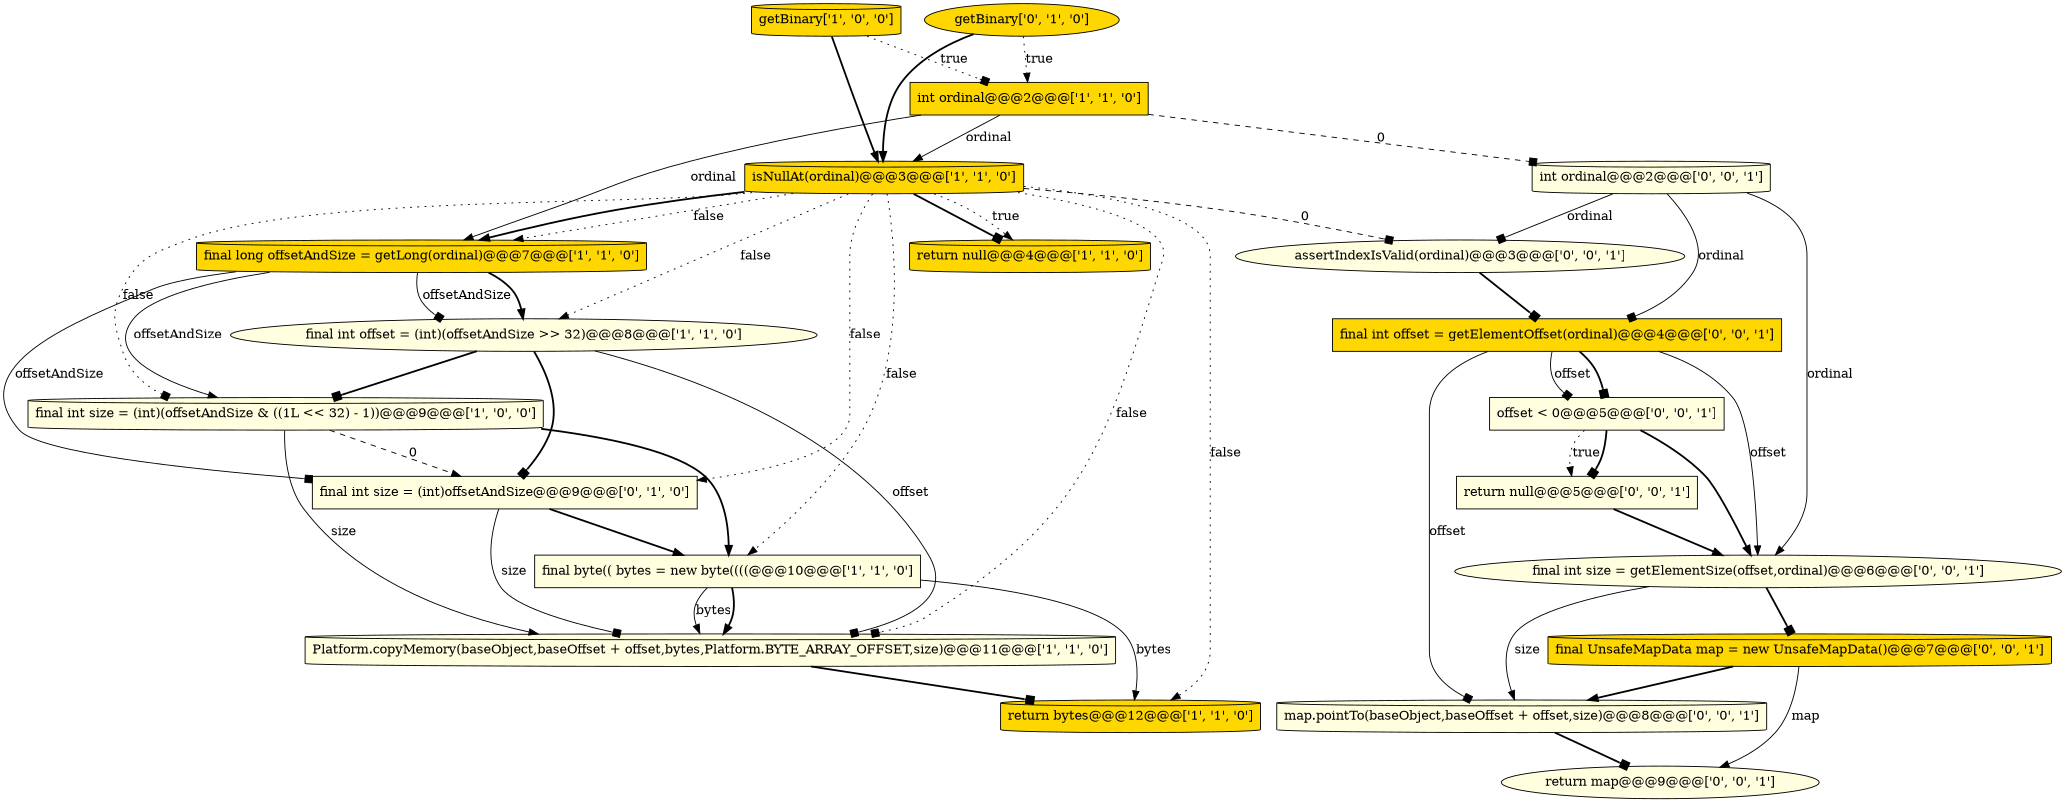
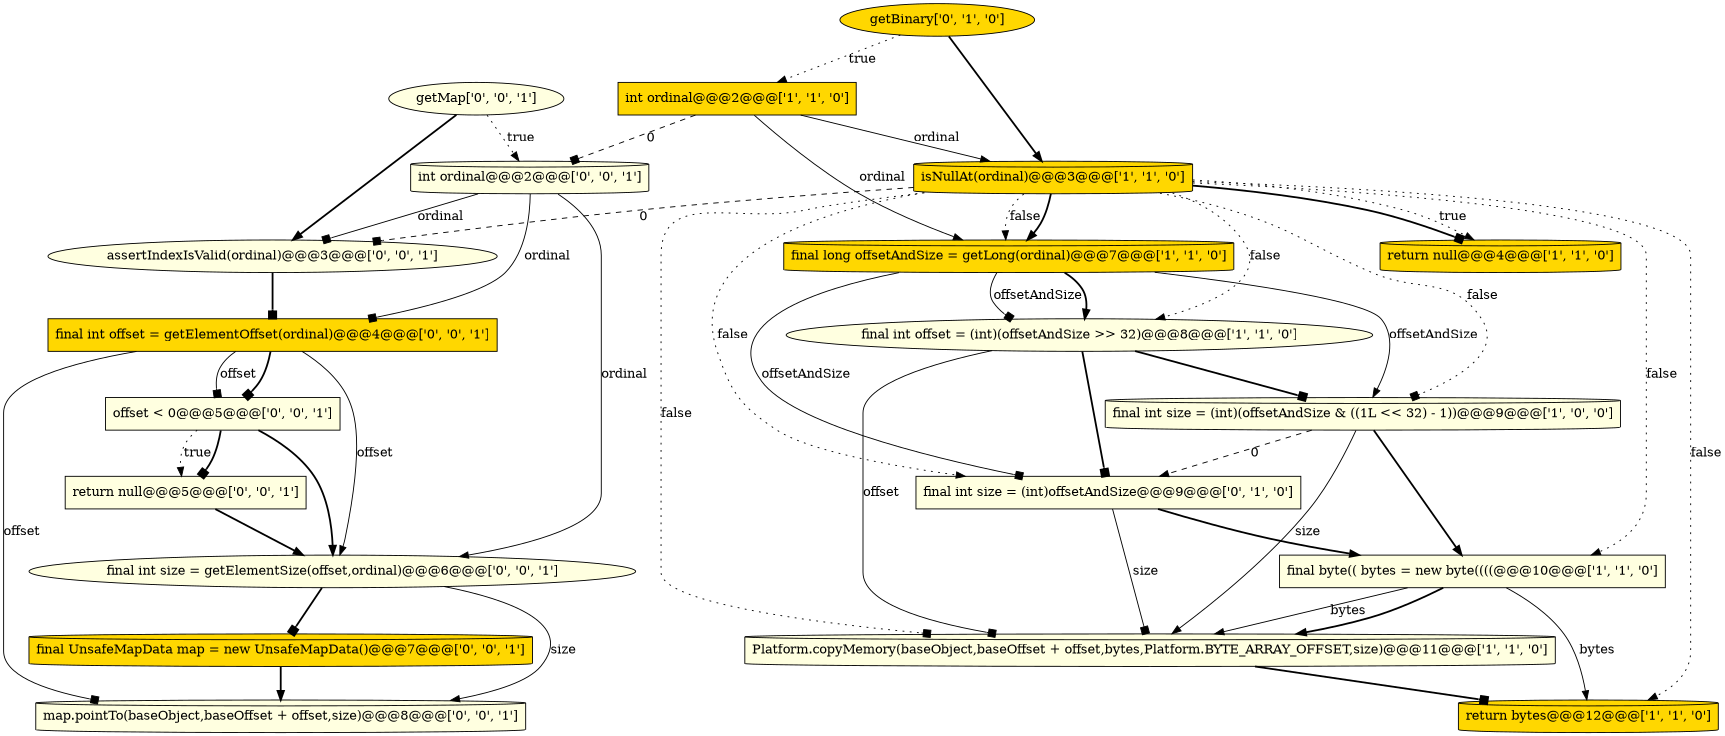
(826, 20) -> none
none -> (476, 99)
(1660, 782) -> none
